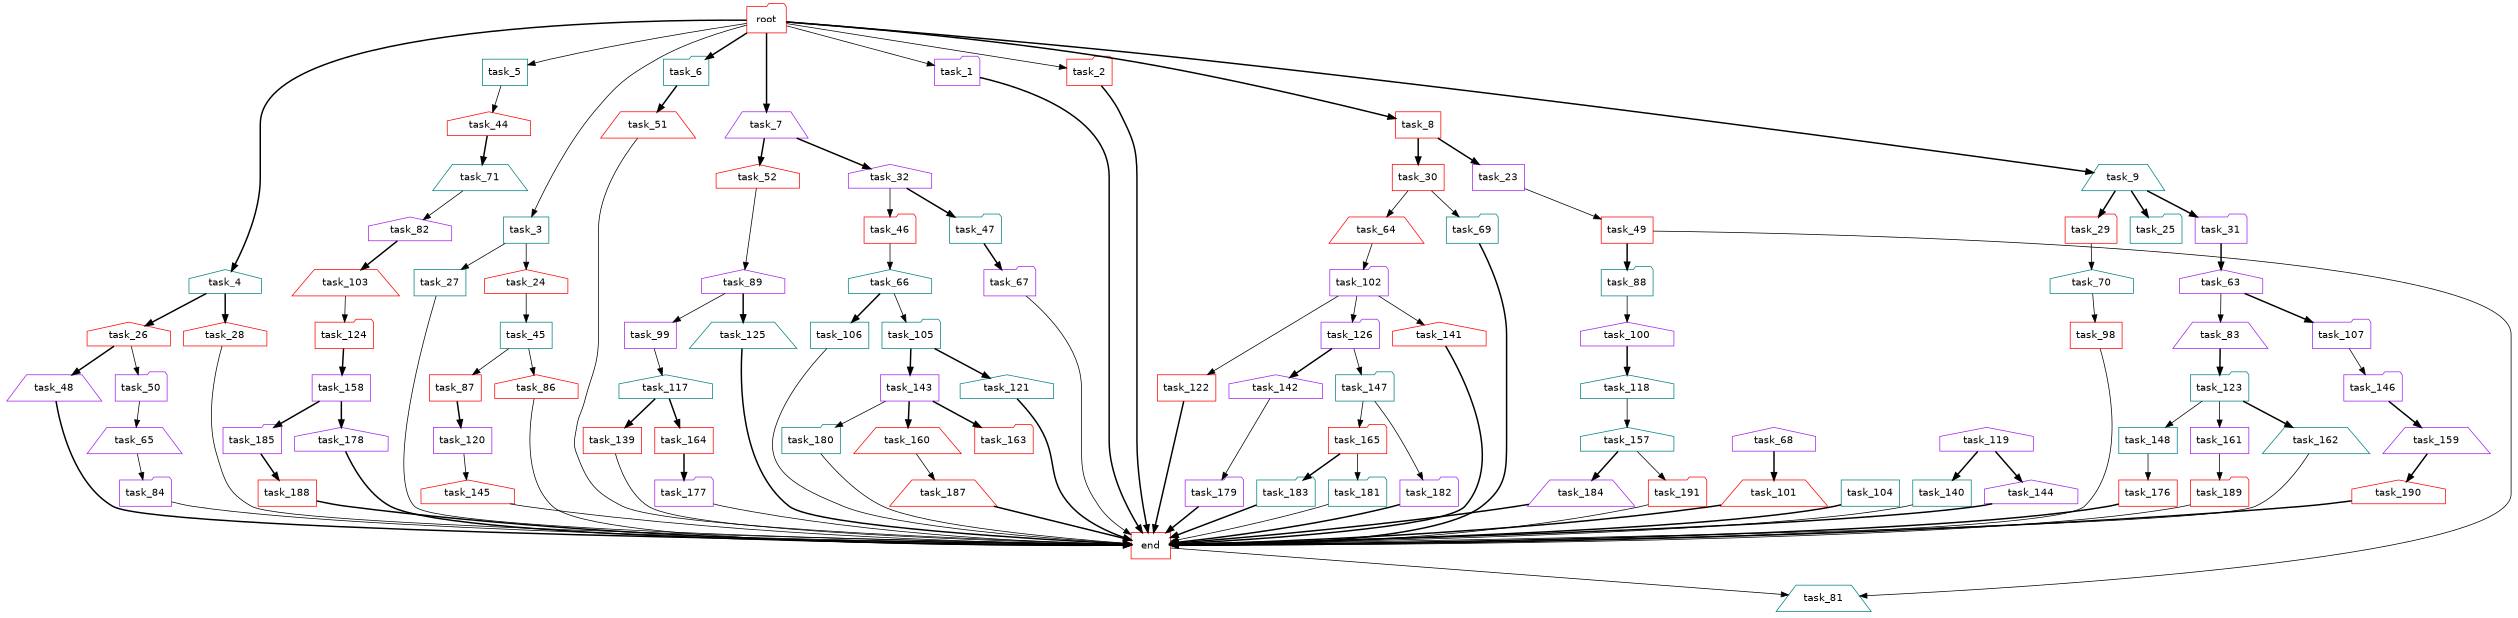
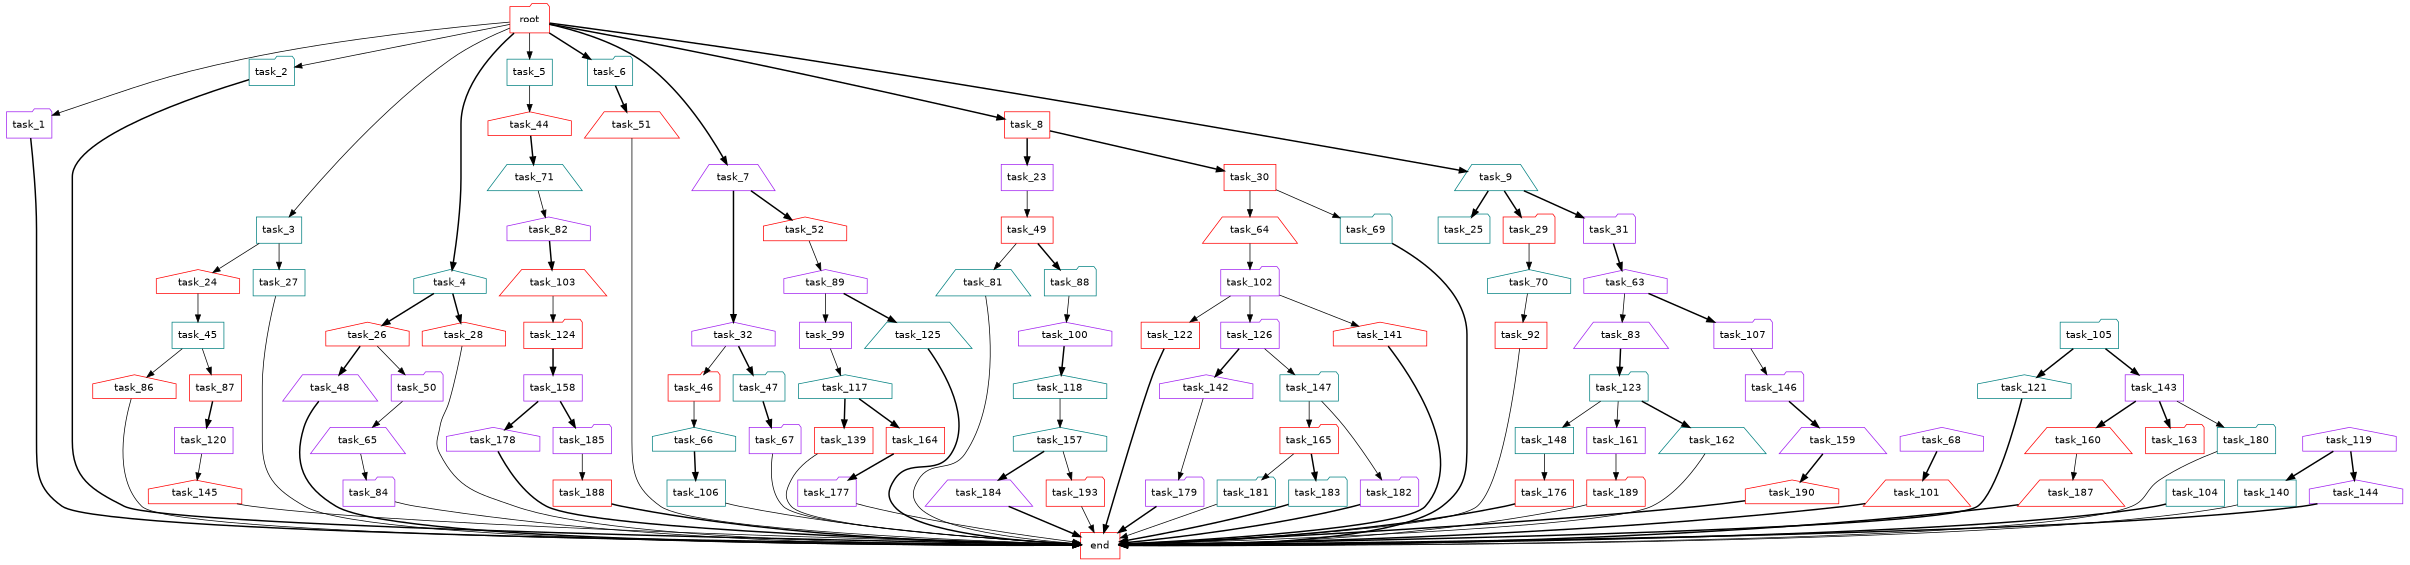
(1089, 72) -> (272, 72)
(899, 304) -> none
(2096, 335) -> (1521, 335)
(268, 464) -> (582, 463)
(1678, 493) -> (1075, 493)
(1476, 571) -> (921, 477)
